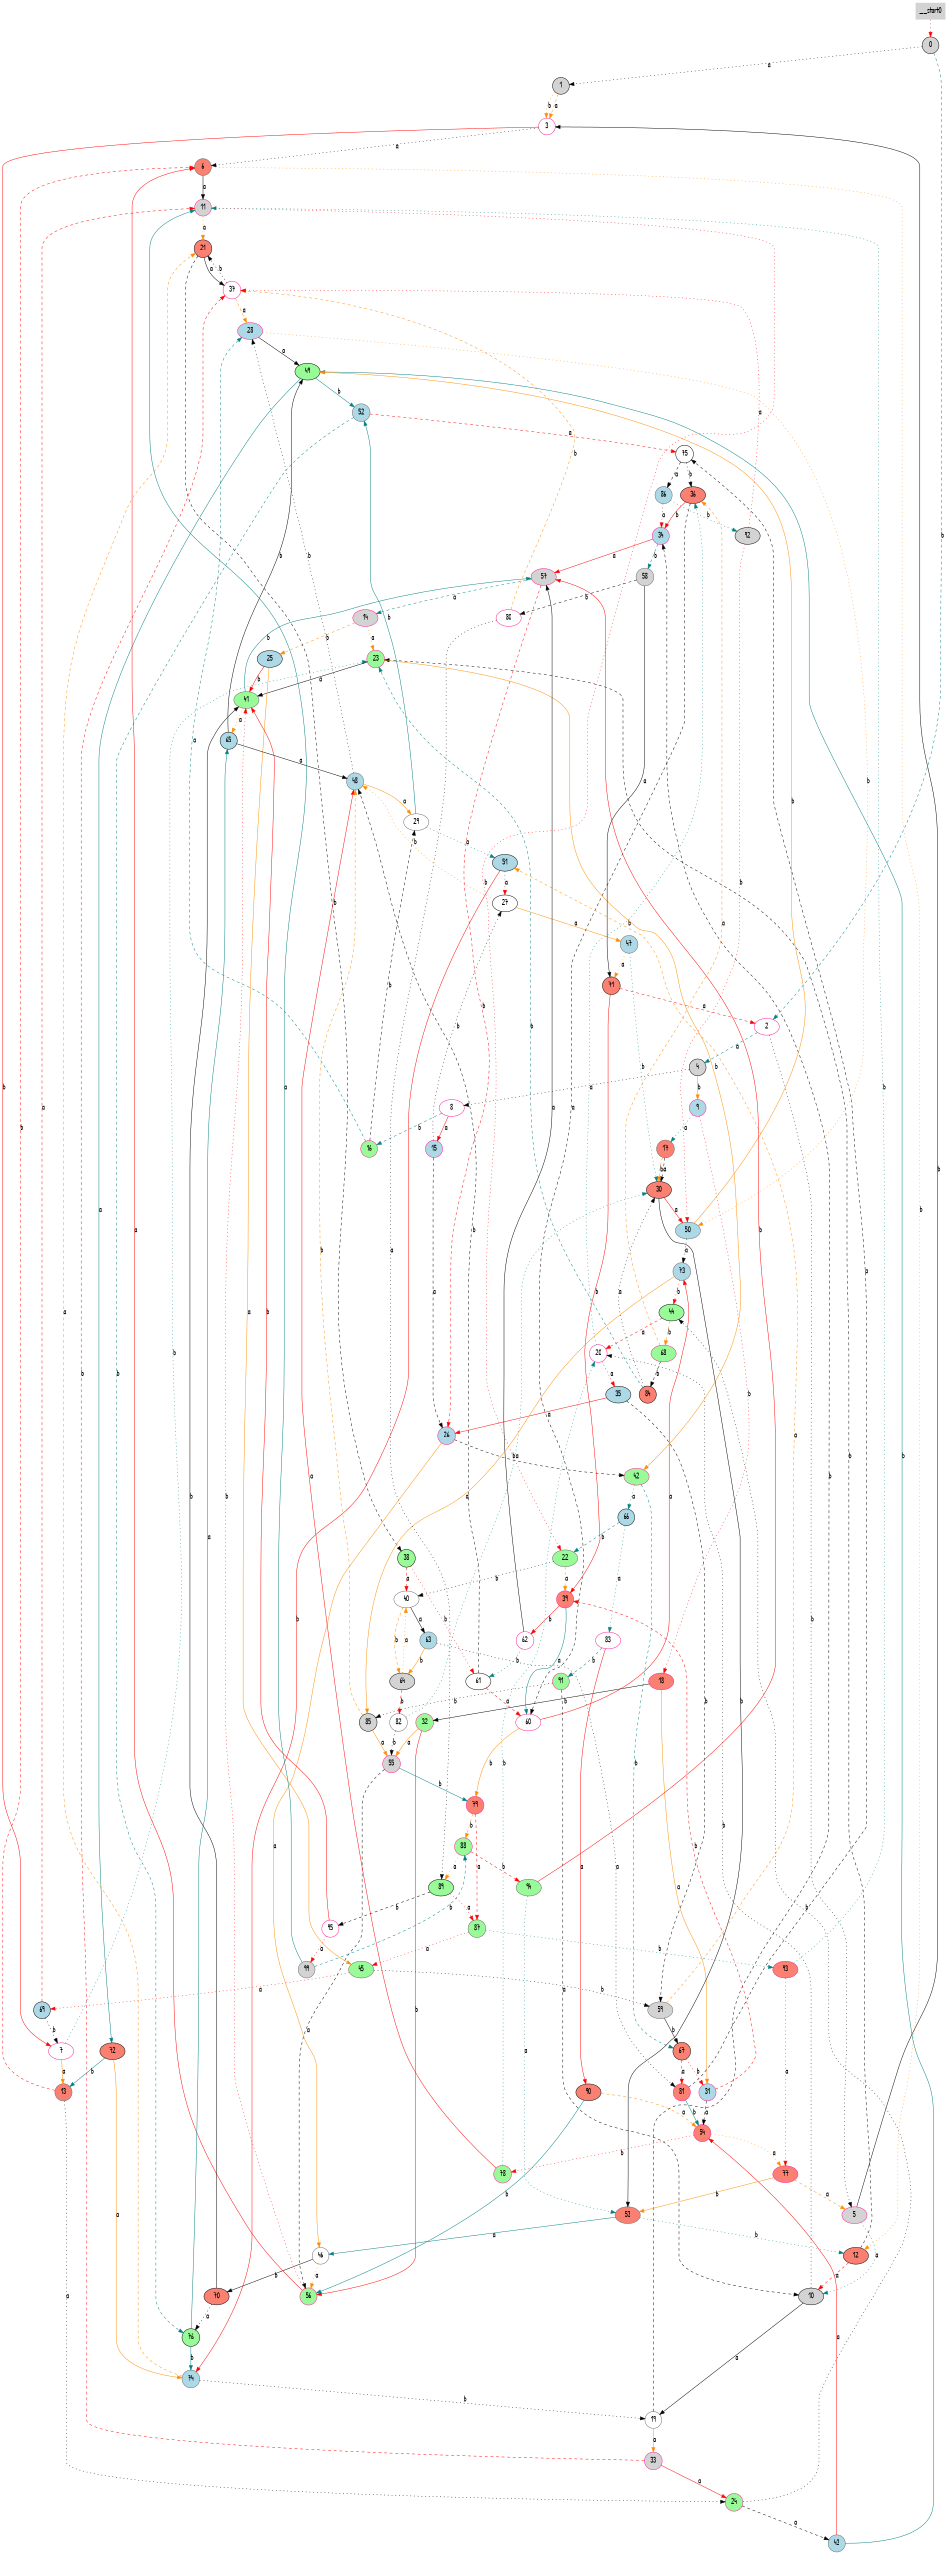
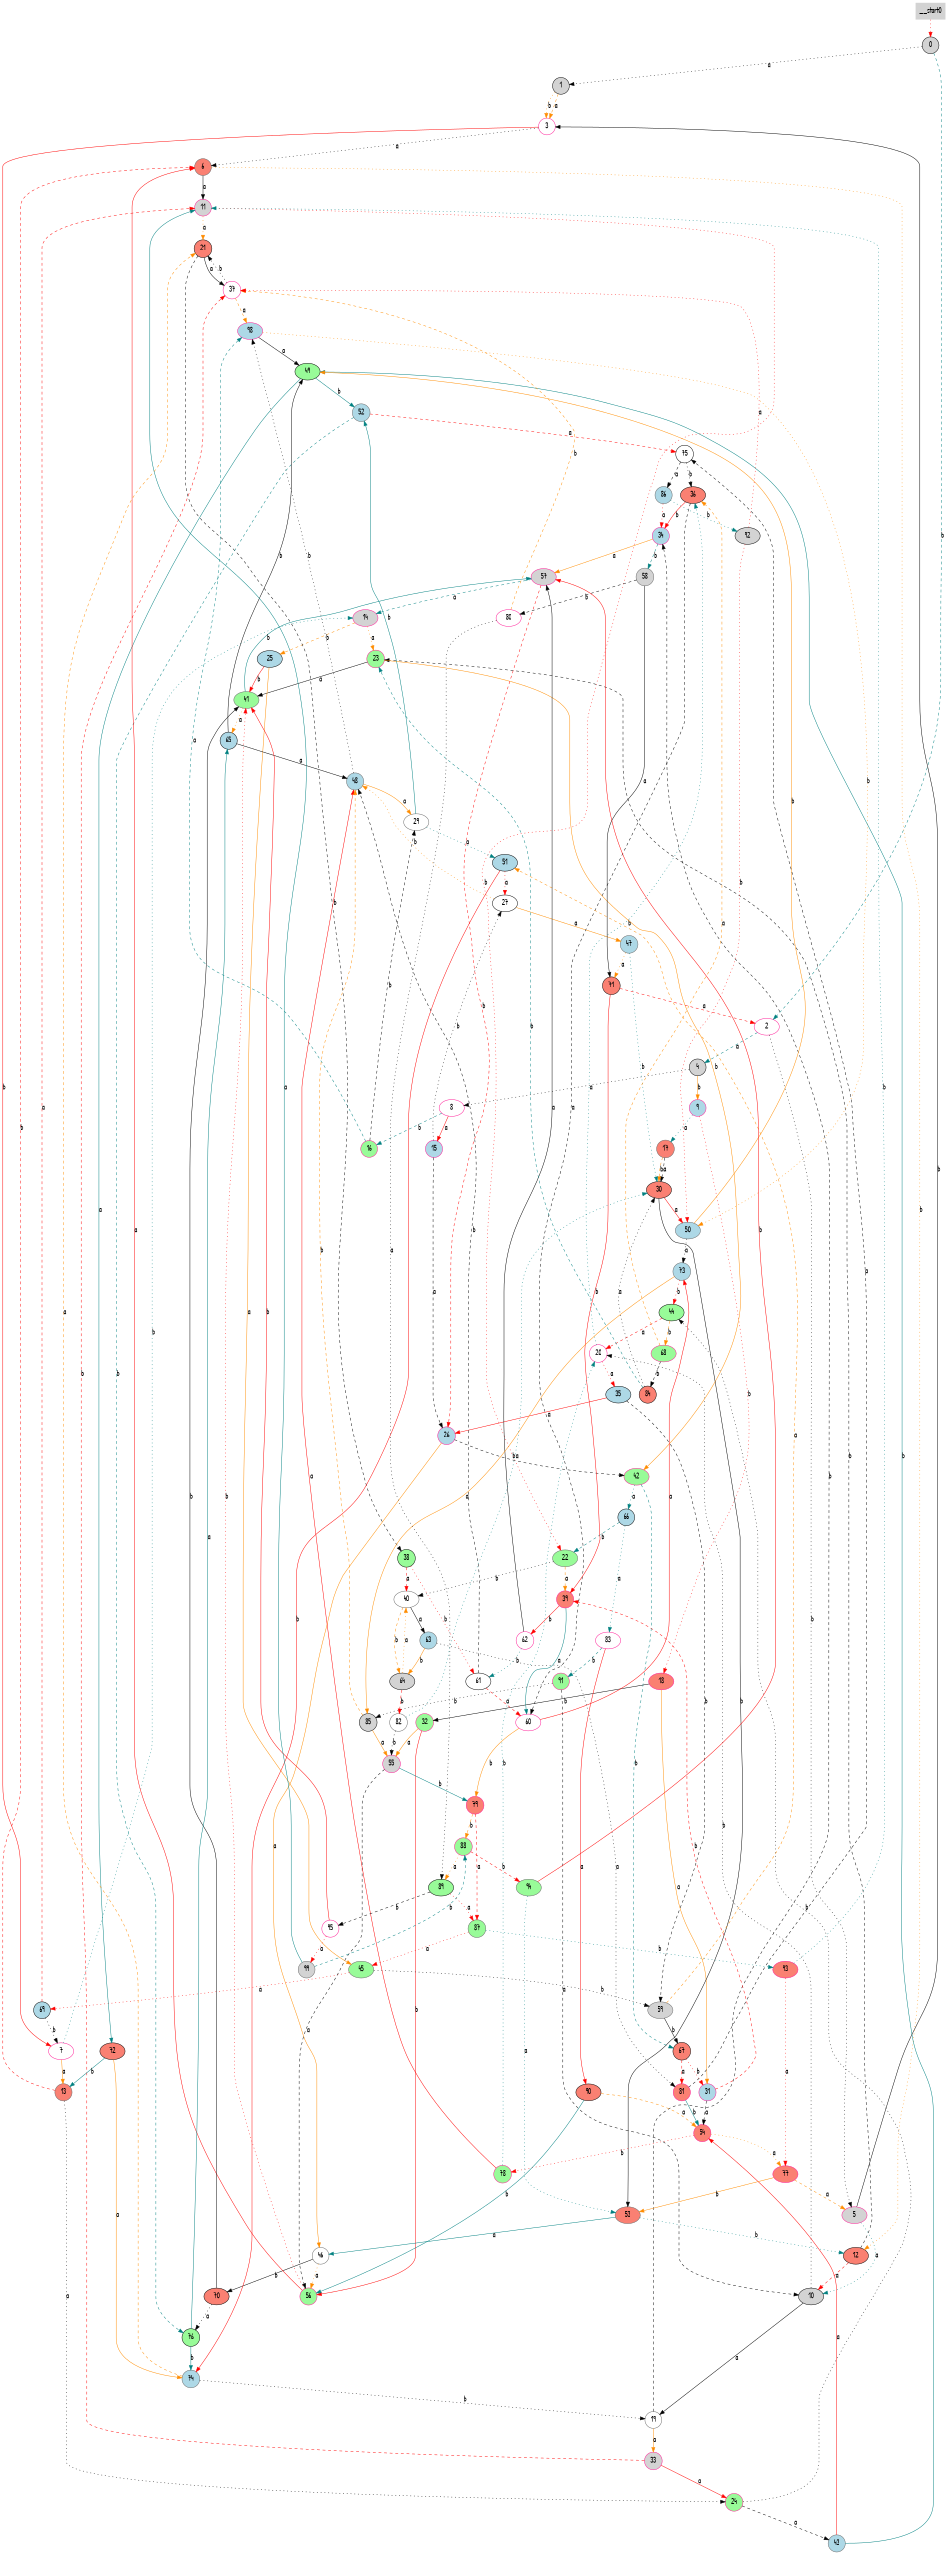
(250, 331) -> (250, 331)
(606, 555) -> (606, 555)
(172, 1295) -> (152, 1274)
